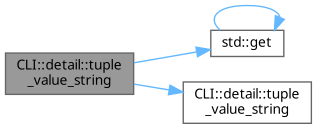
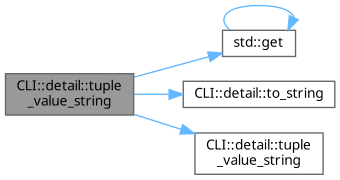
none -> (259, 94)
